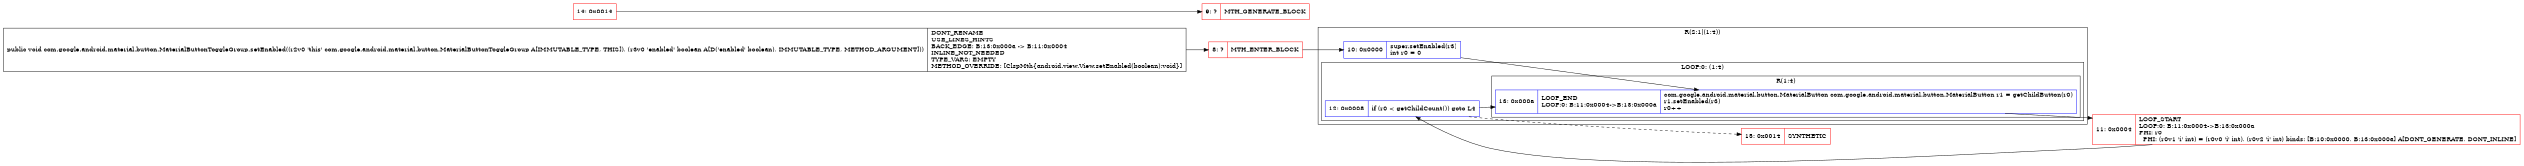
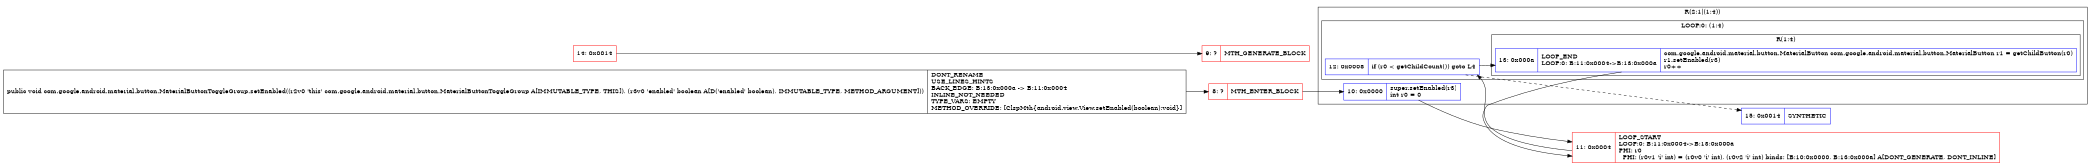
(1572, 73) -> (1483, 126)
(1786, 136) -> (1786, 116)
